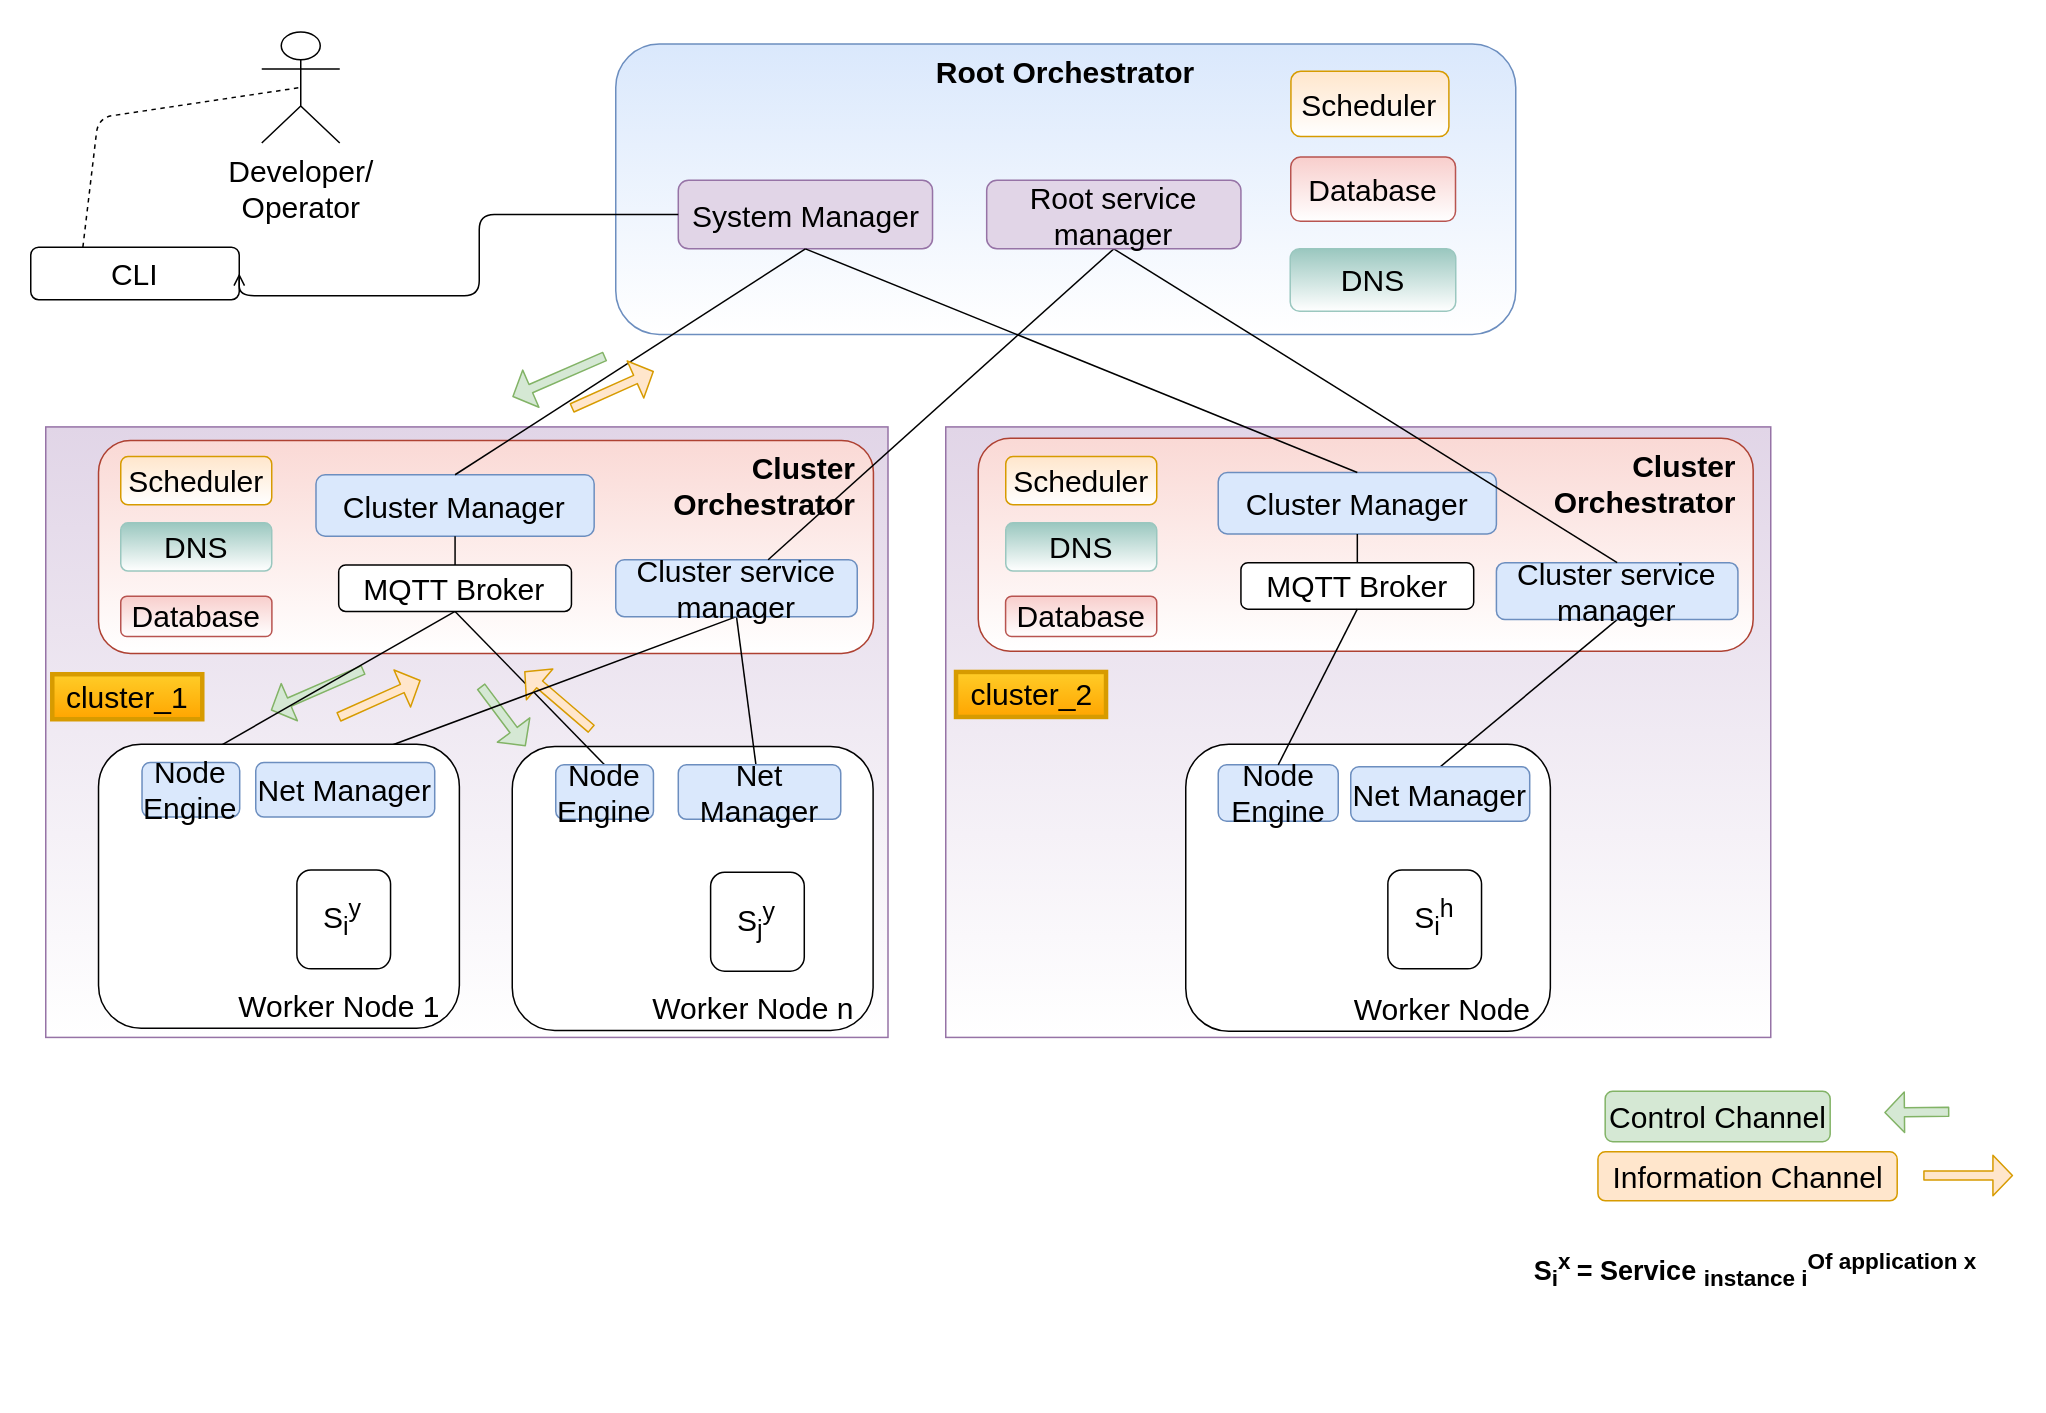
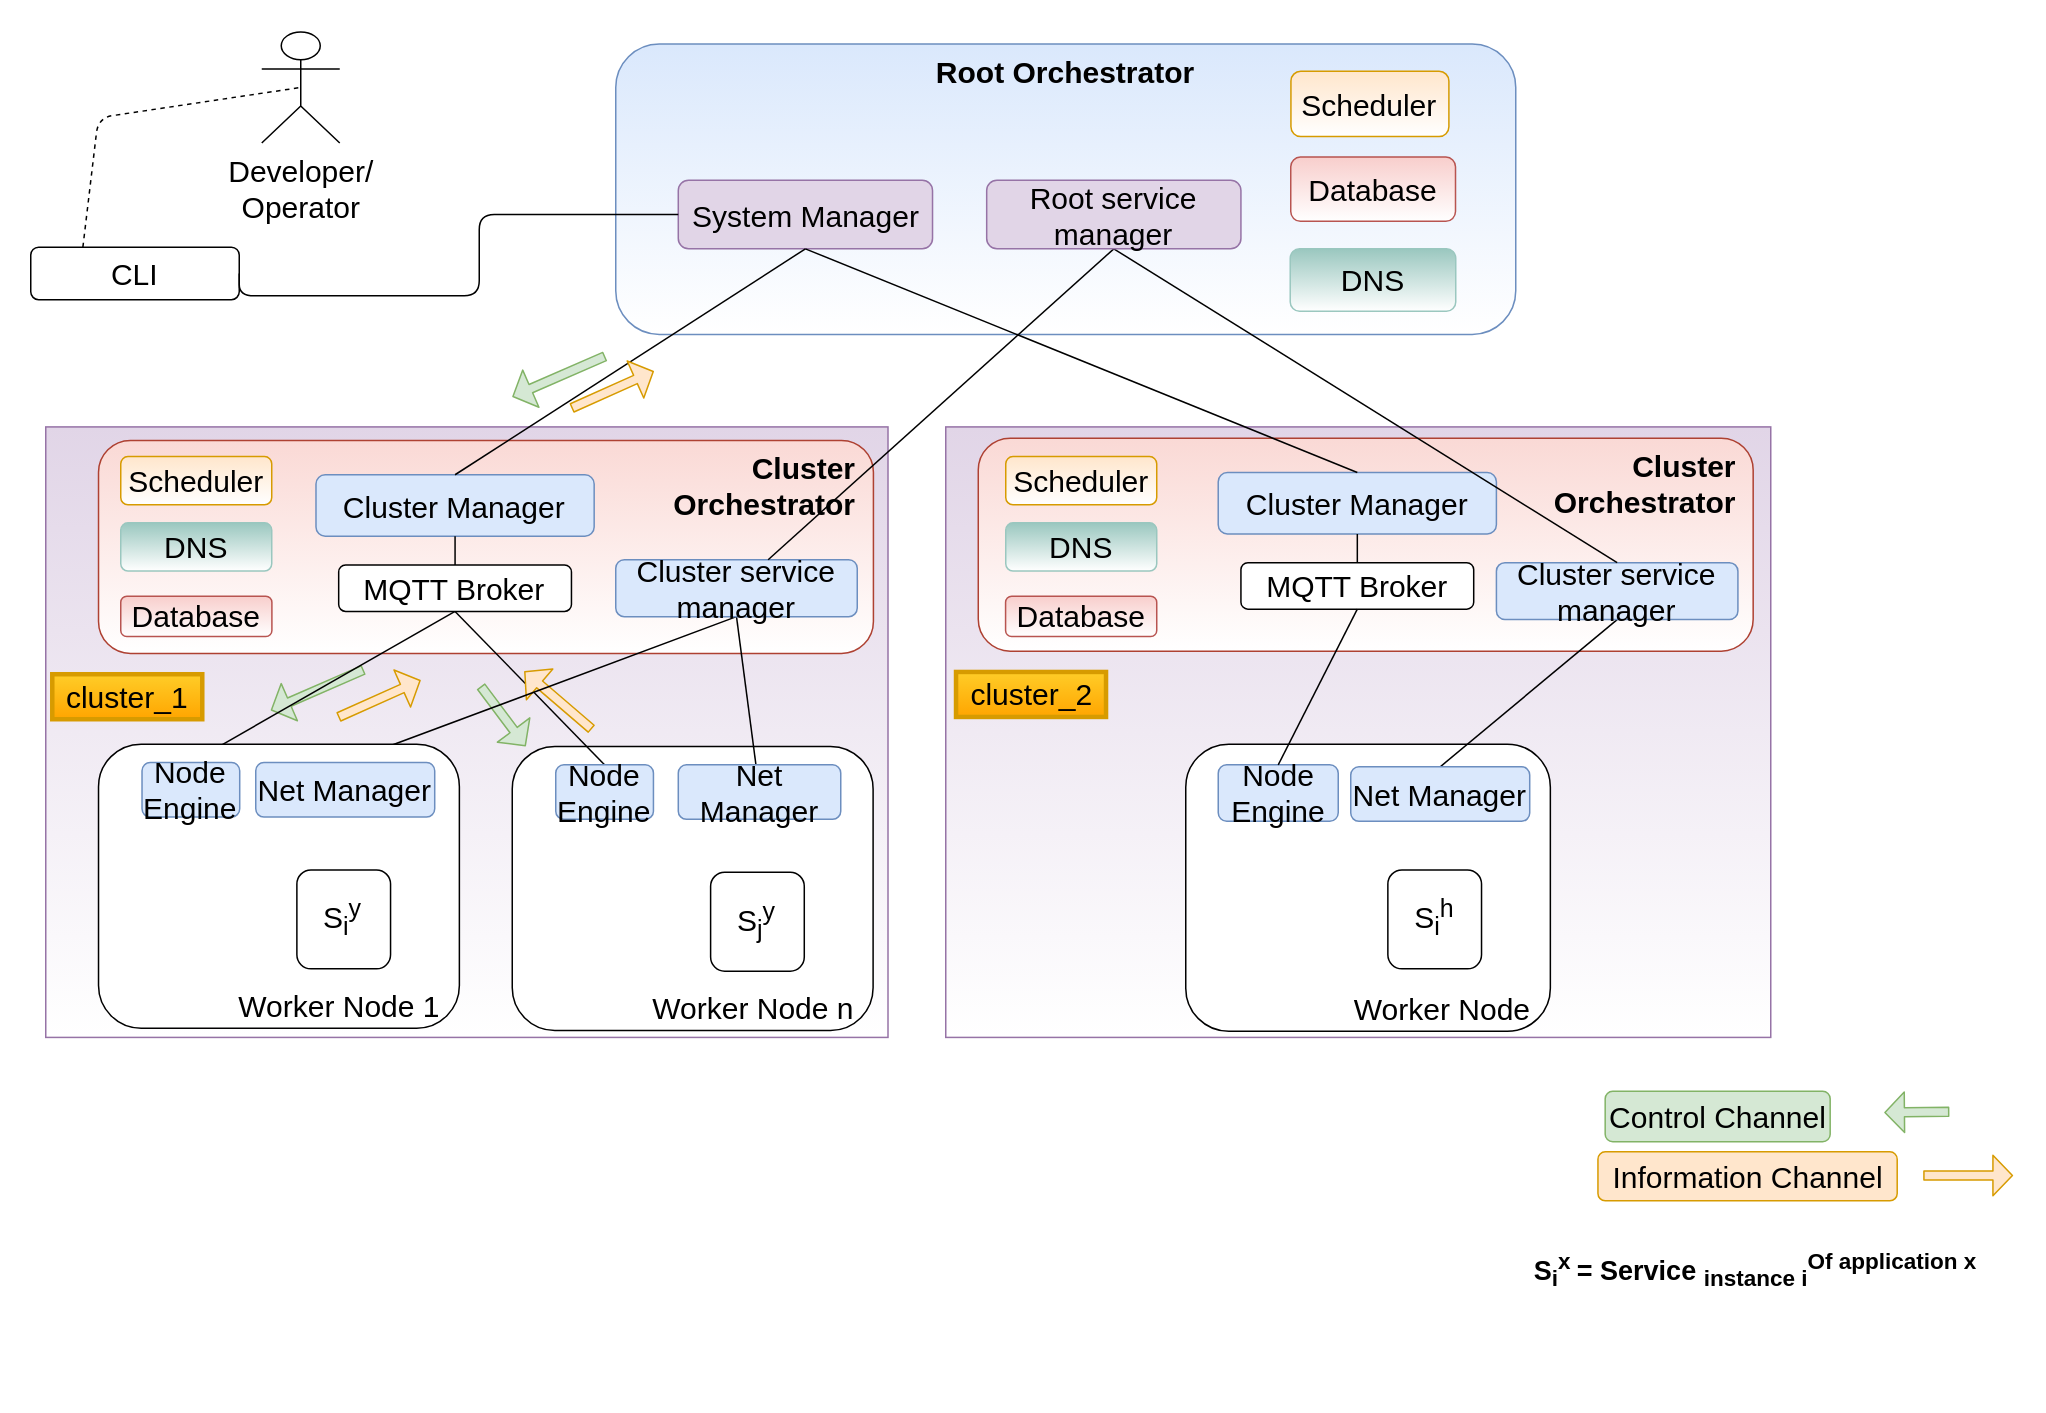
(239, 280) -> (239, 279)
